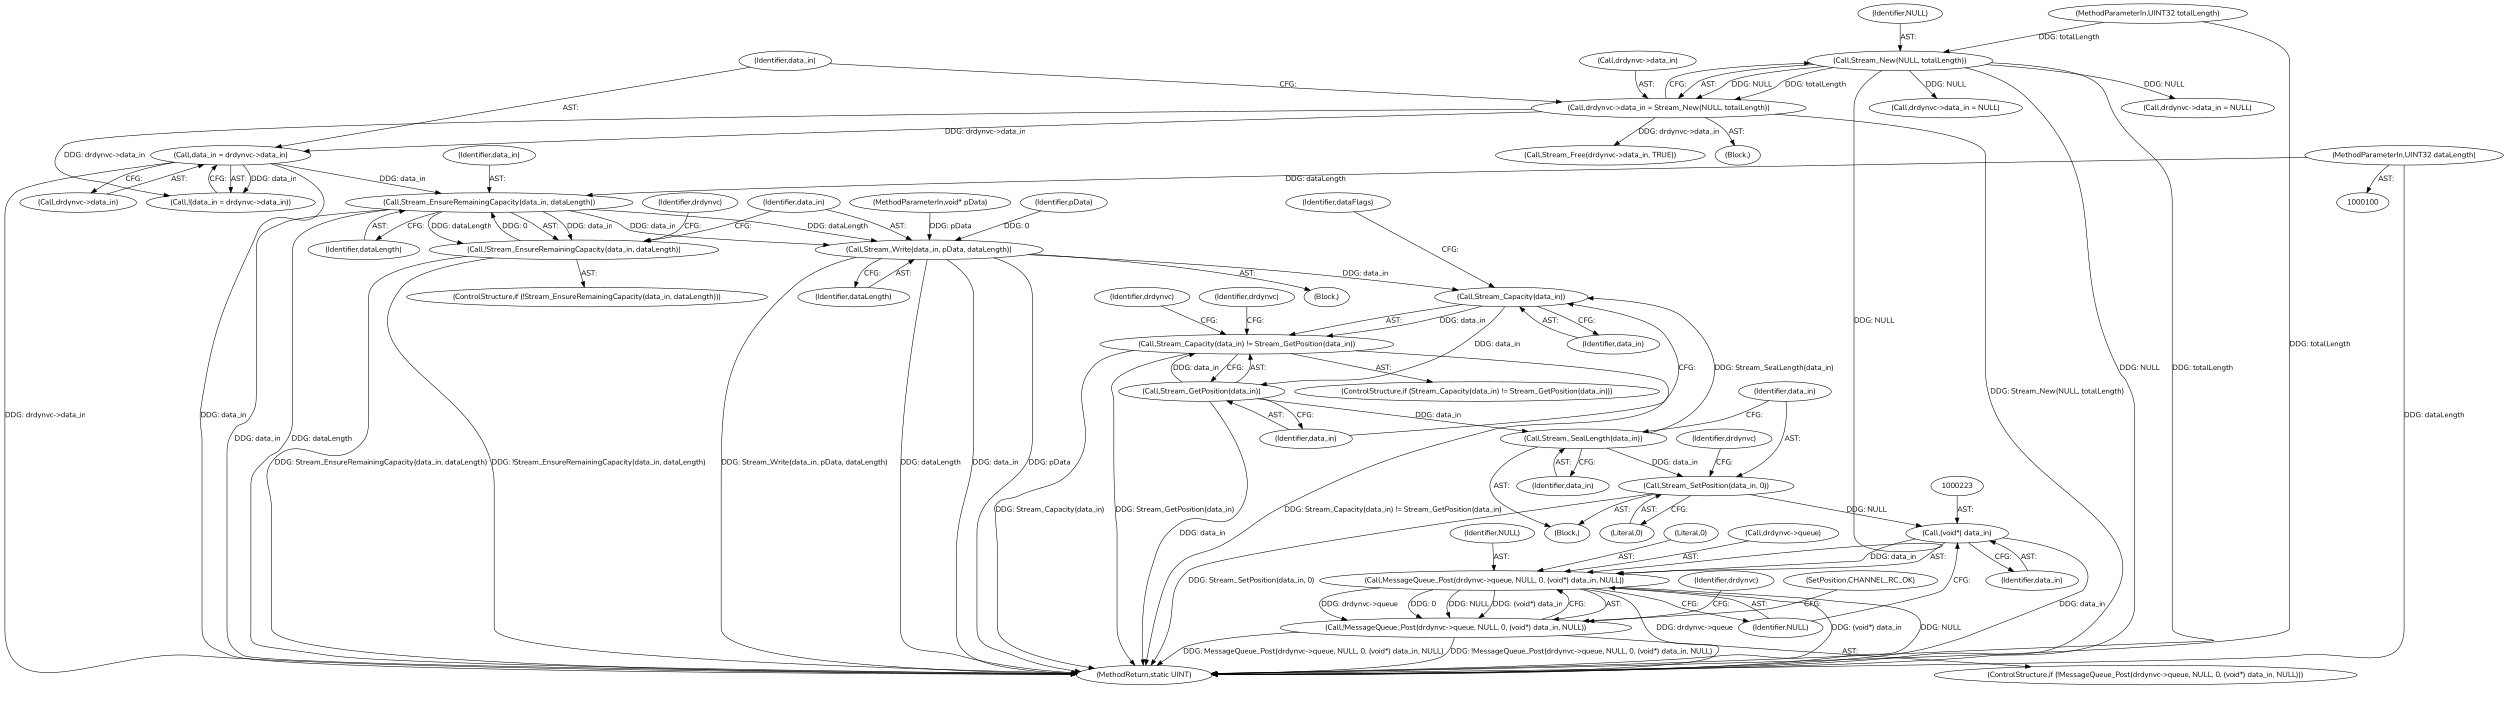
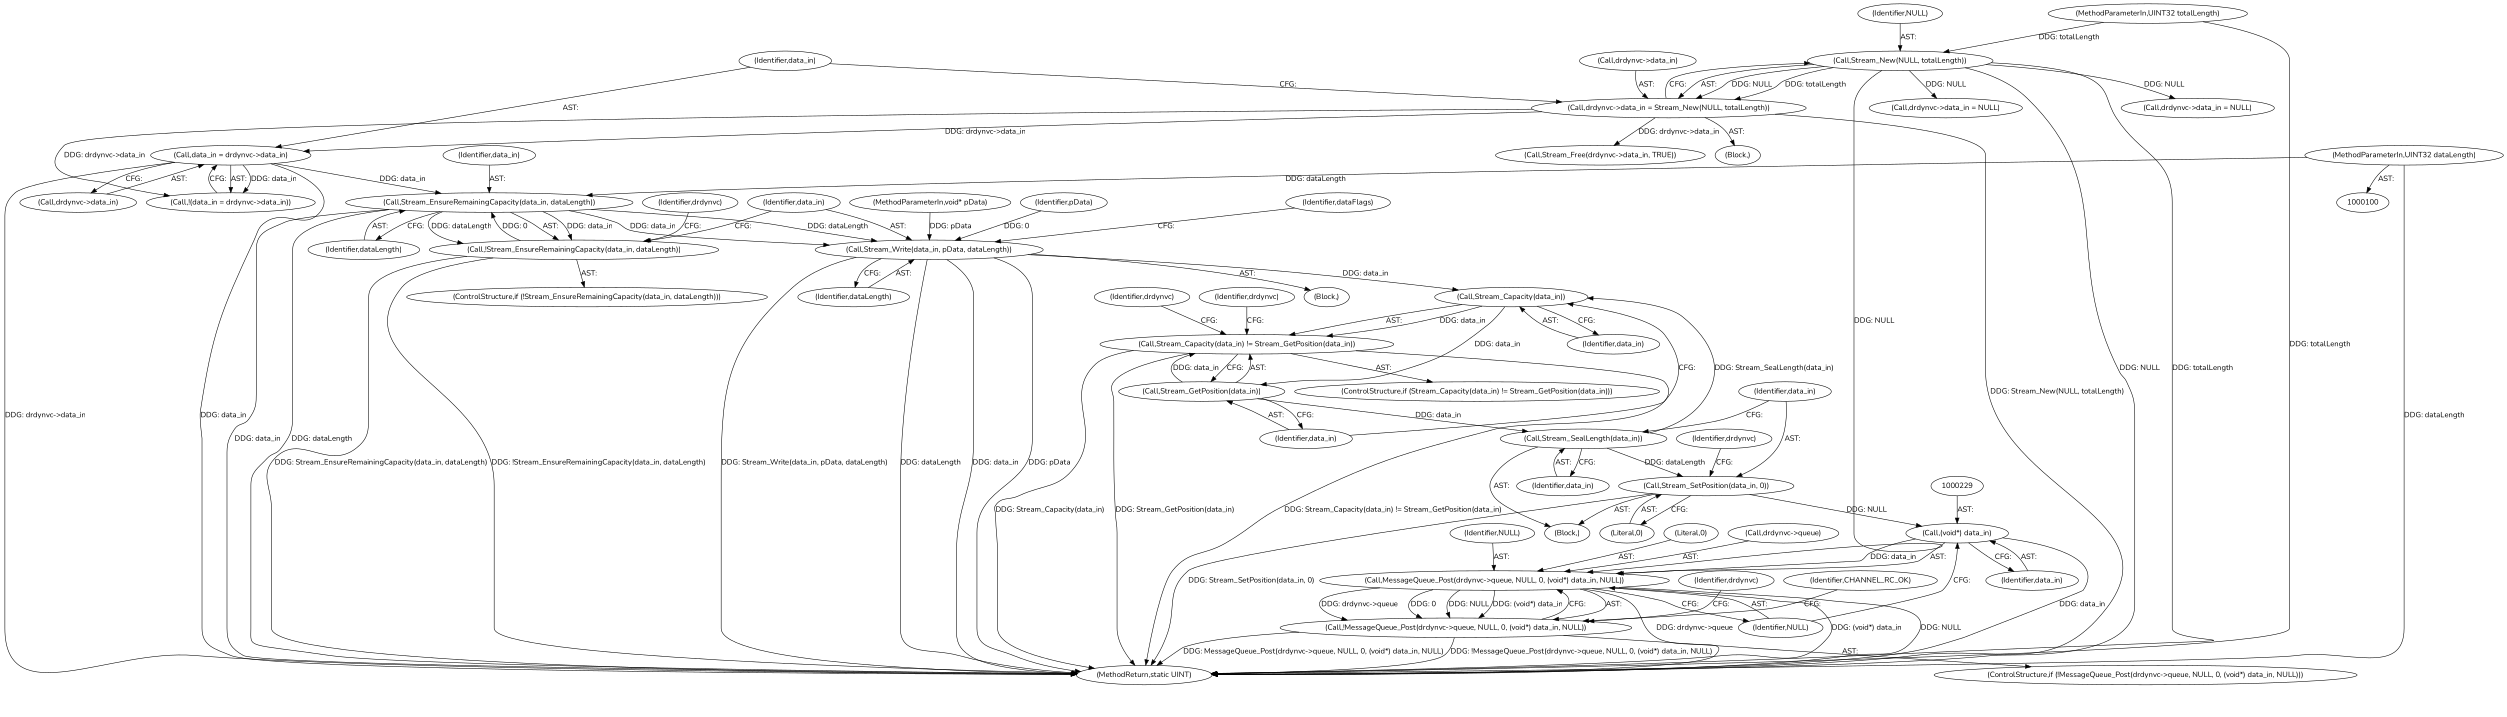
(1422, 248) -> (1148, 225)
(1675, 462) -> (1675, 462)
(1957, 486) -> (1957, 486)
(1198, 519) -> none
(1861, 581) -> (1861, 581)
